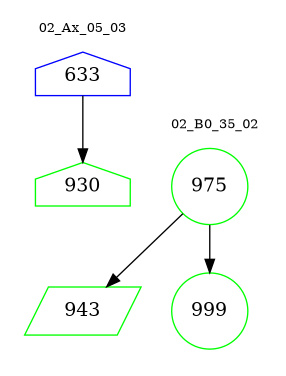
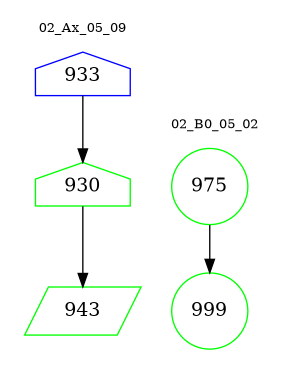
(83, 29) -> (83, 29)
(83, 76) -> (83, 76)
(215, 125) -> (215, 125)
(141, 254) -> (83, 240)
